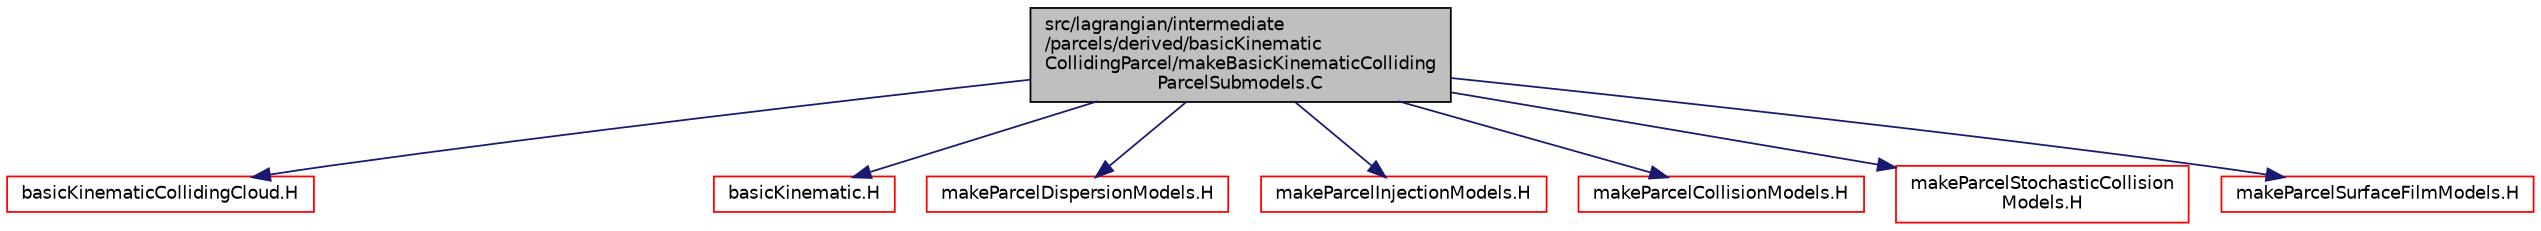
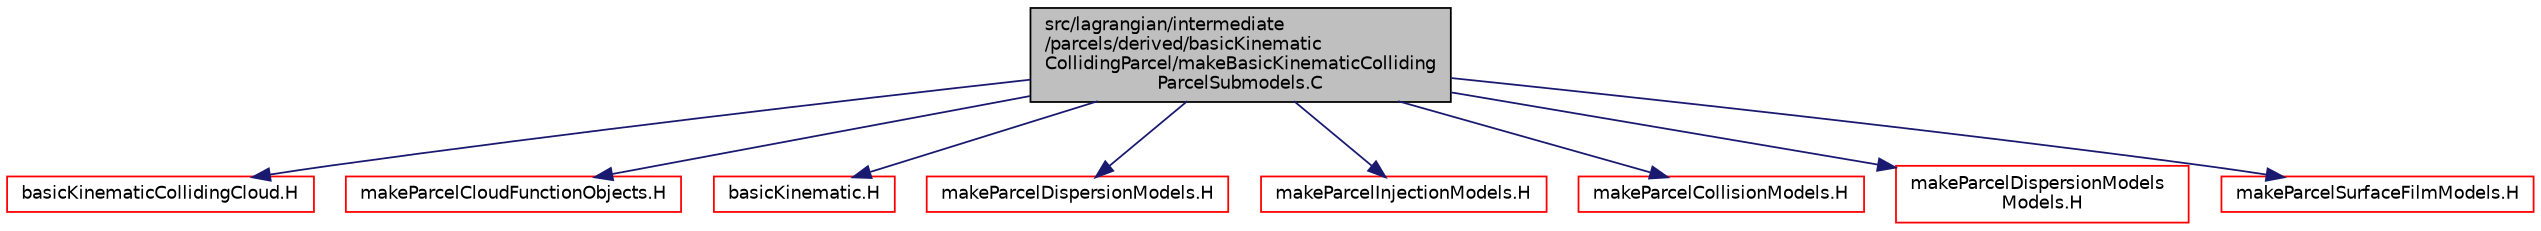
none -> (513, 194)
(2042, 194) -> (2042, 194)
